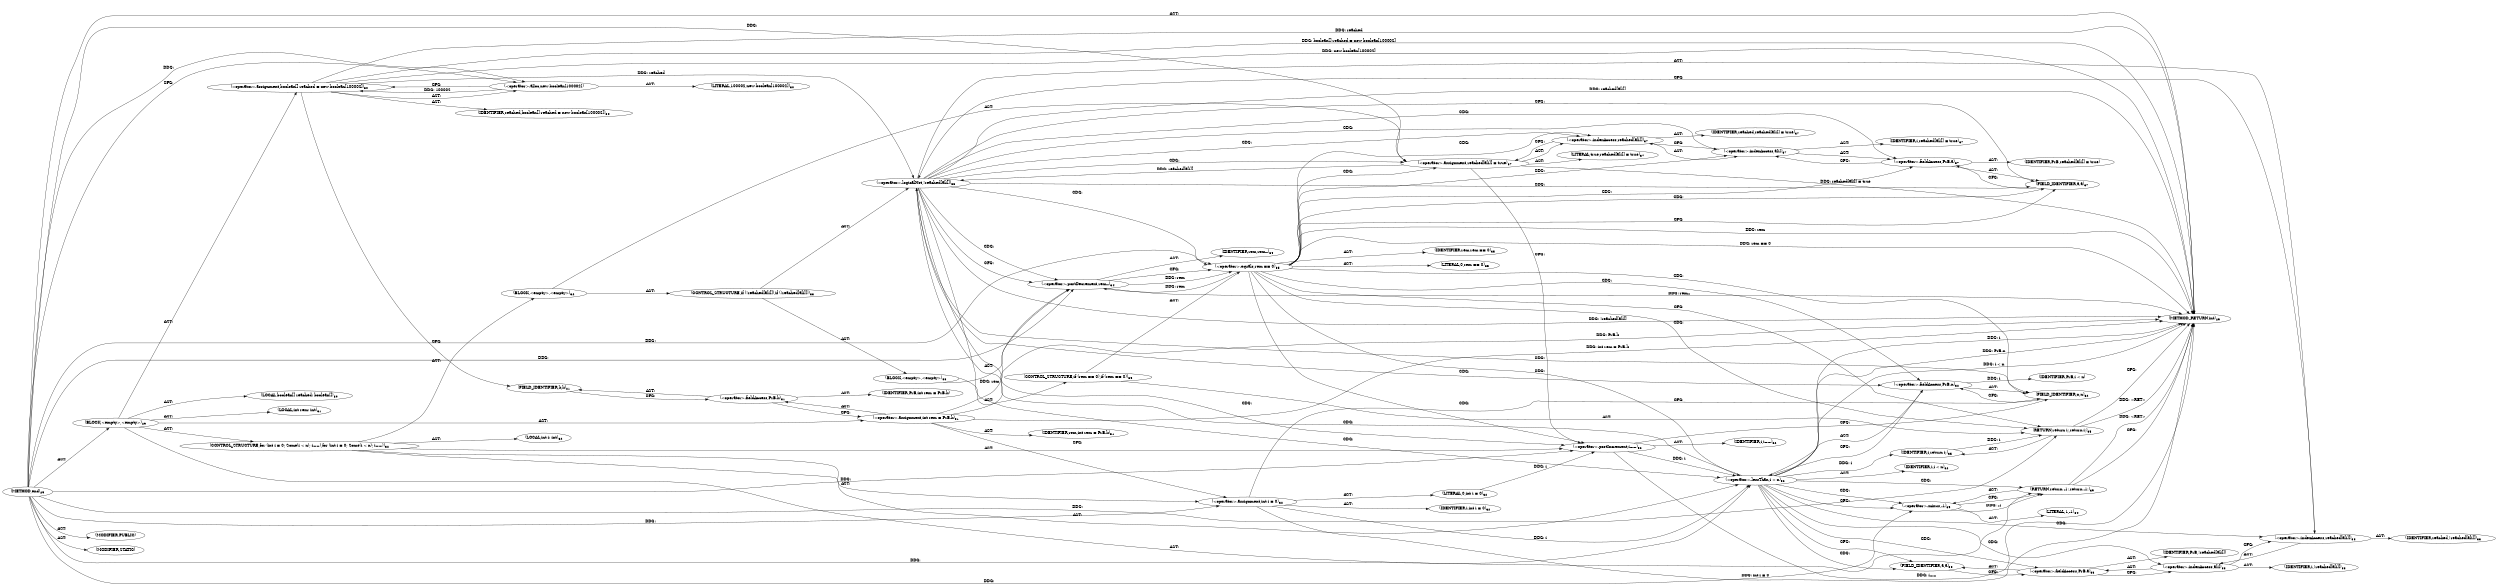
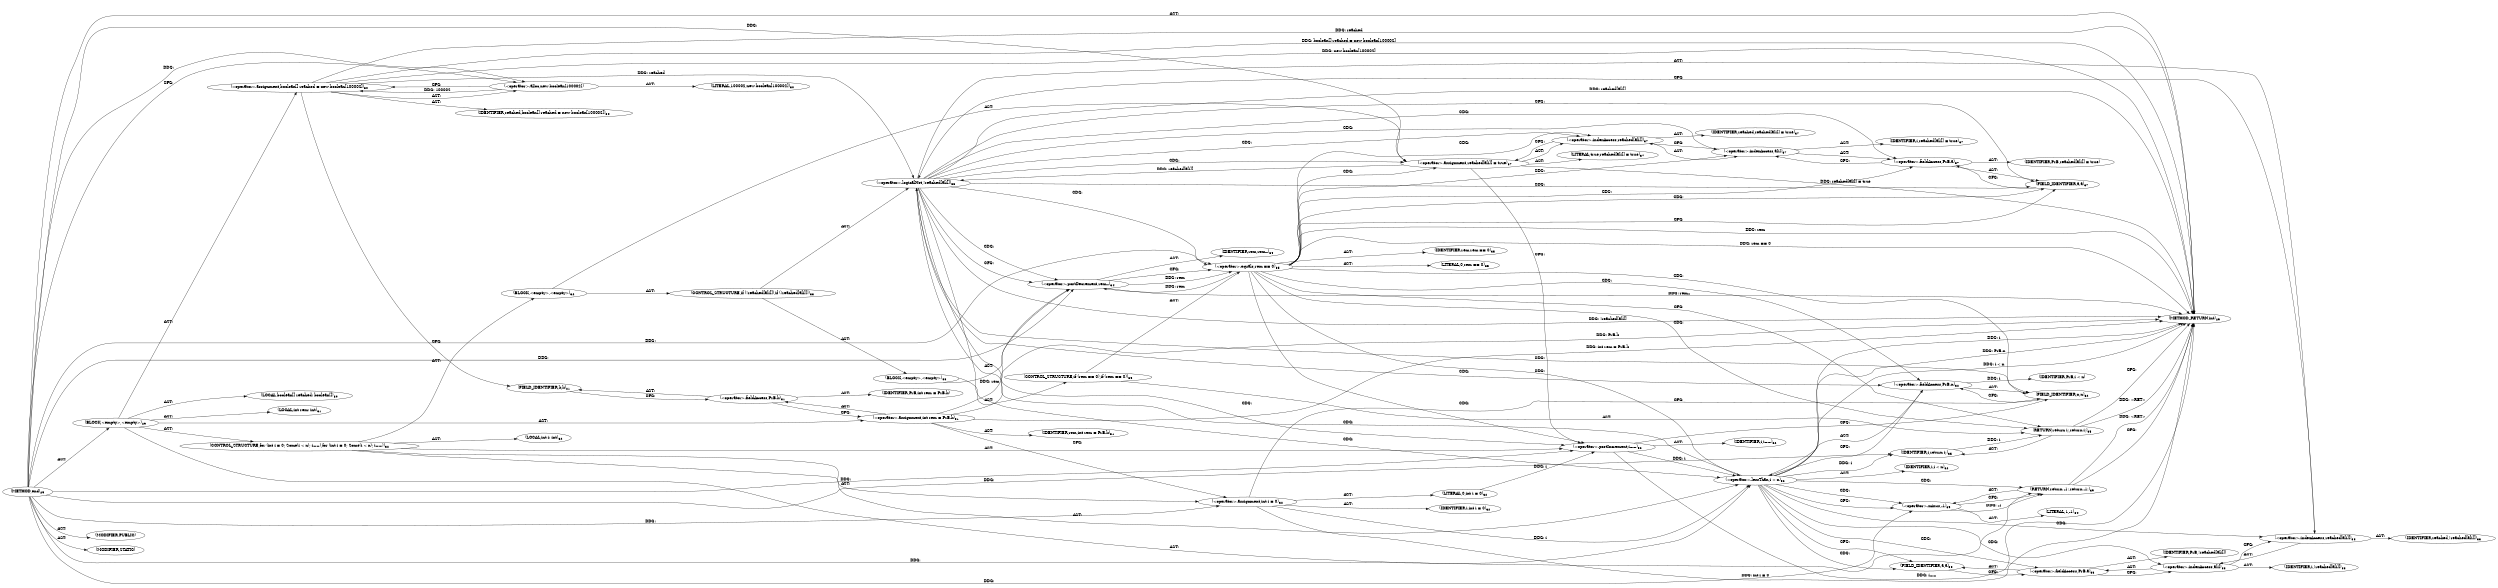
(1054, 510) -> (965, 483)
